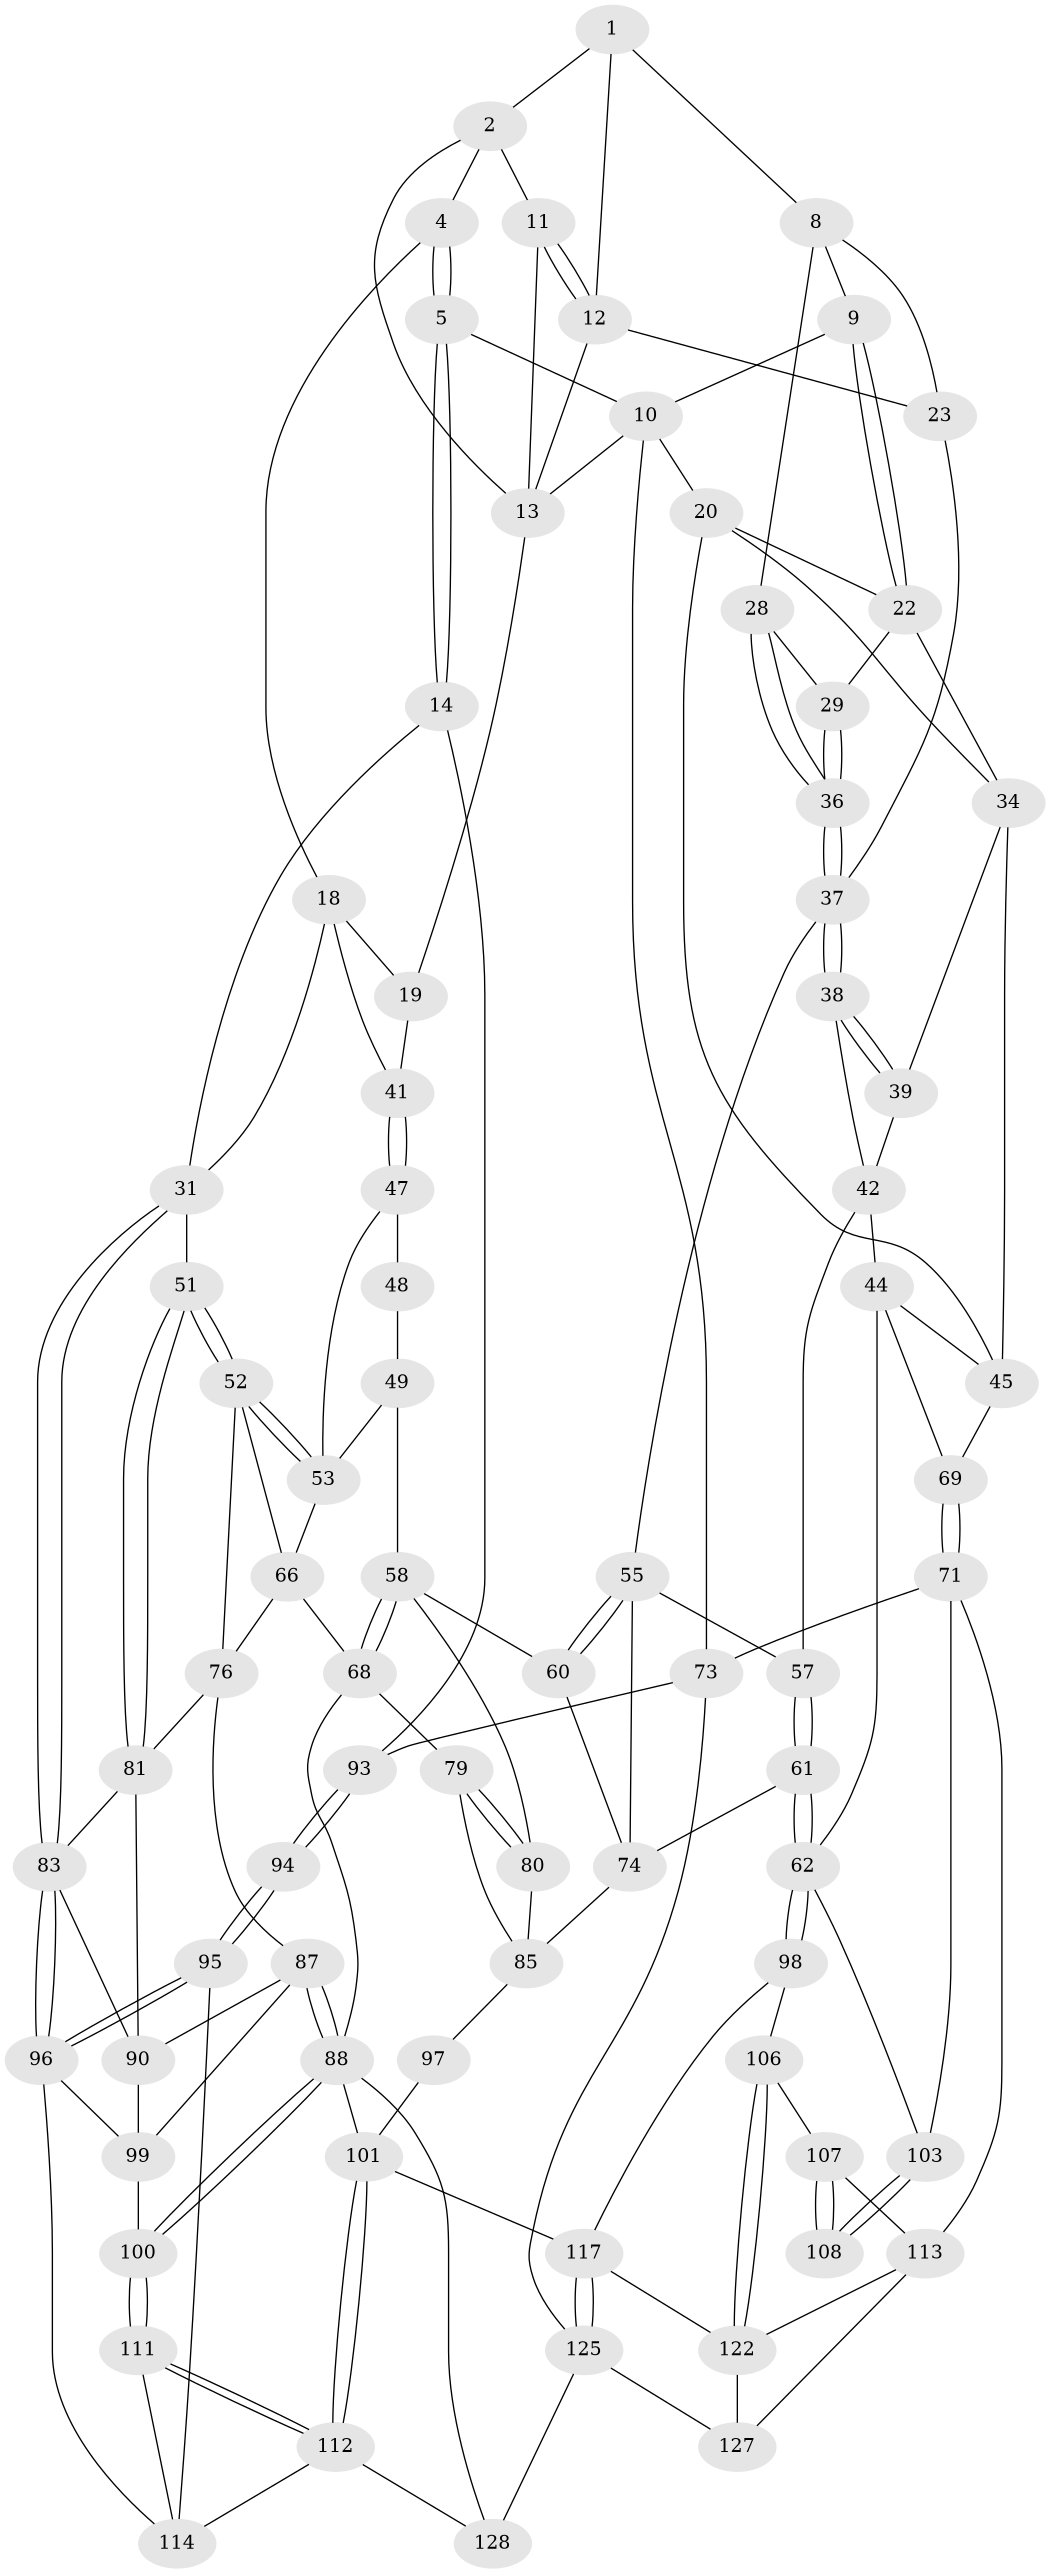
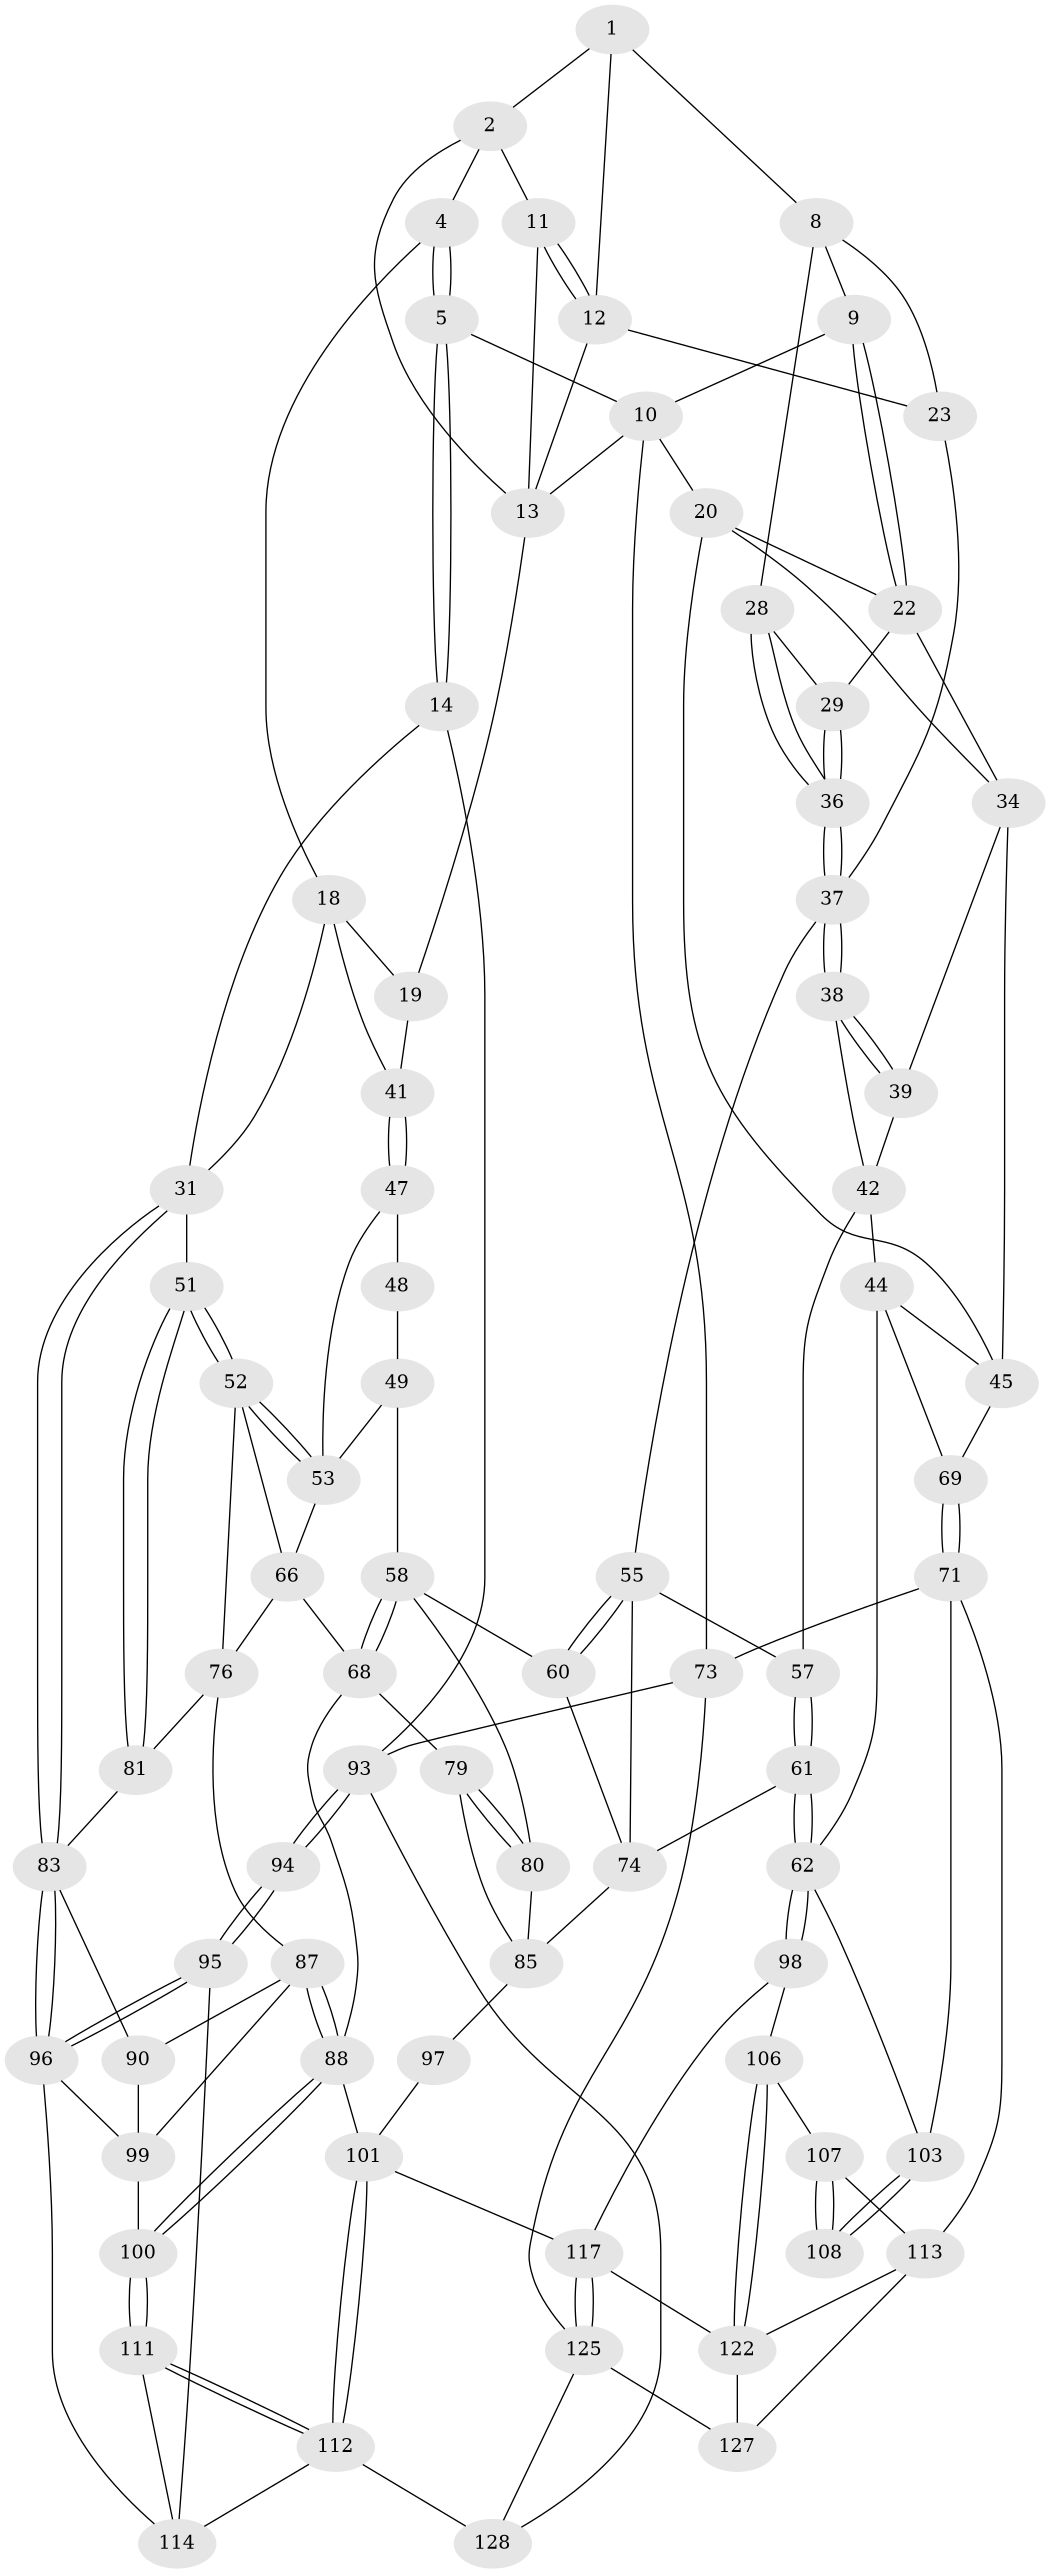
(137, 1915) -> none
(449, 2287) -> (616, 2131)
